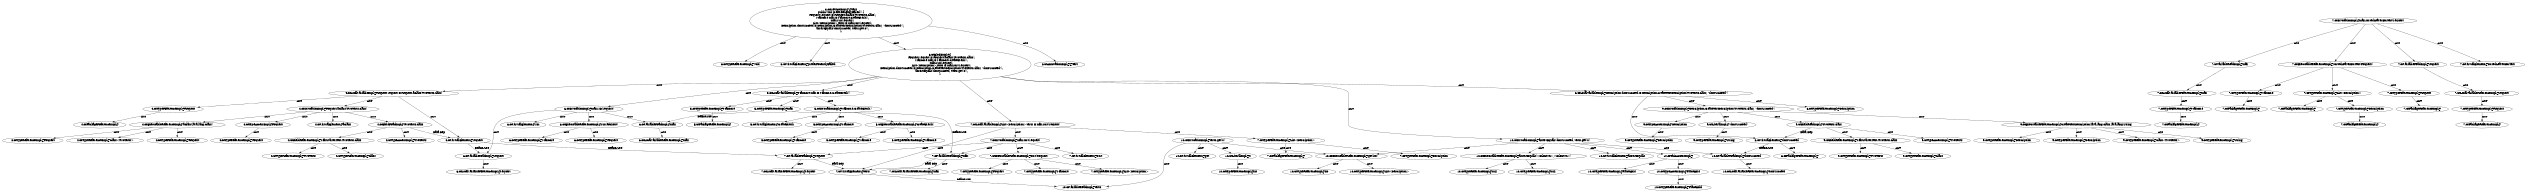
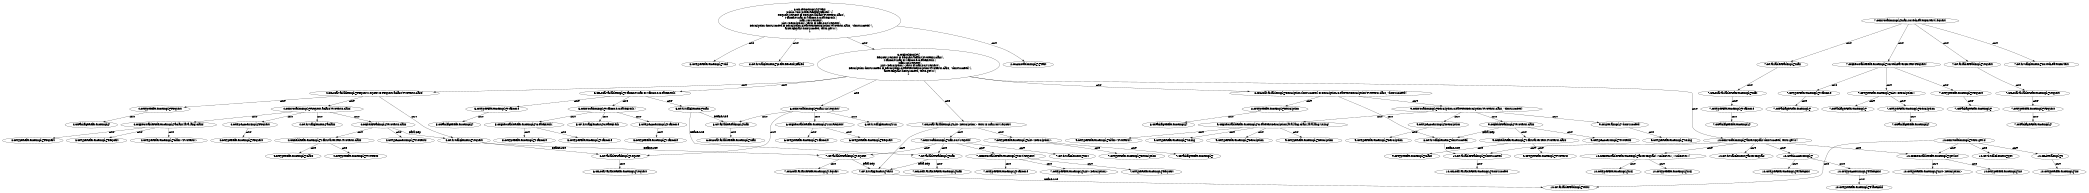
(774, 109) -> (692, 109)
(1787, 148) -> (1222, 117)
